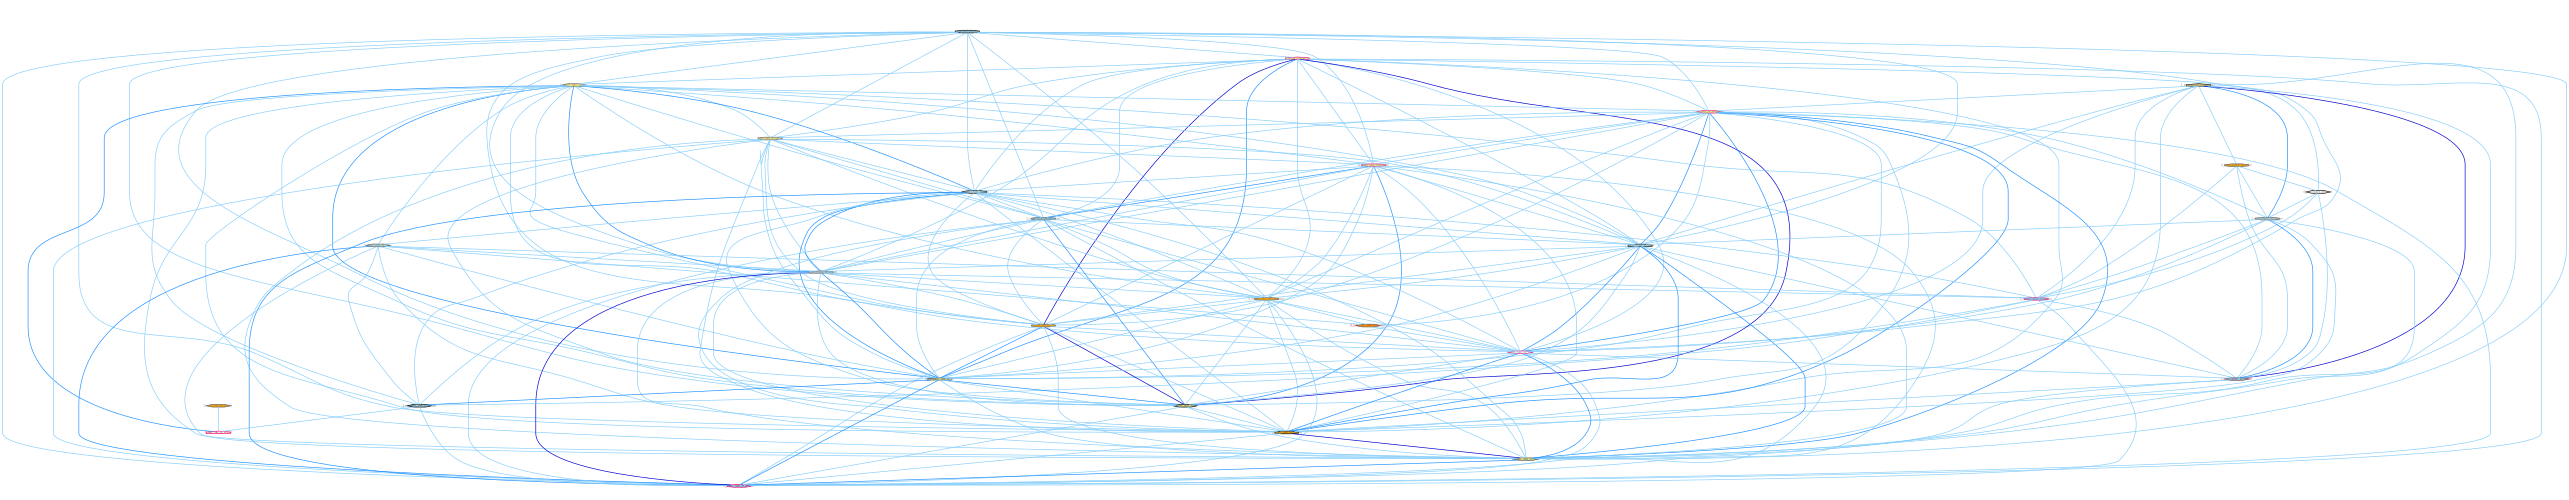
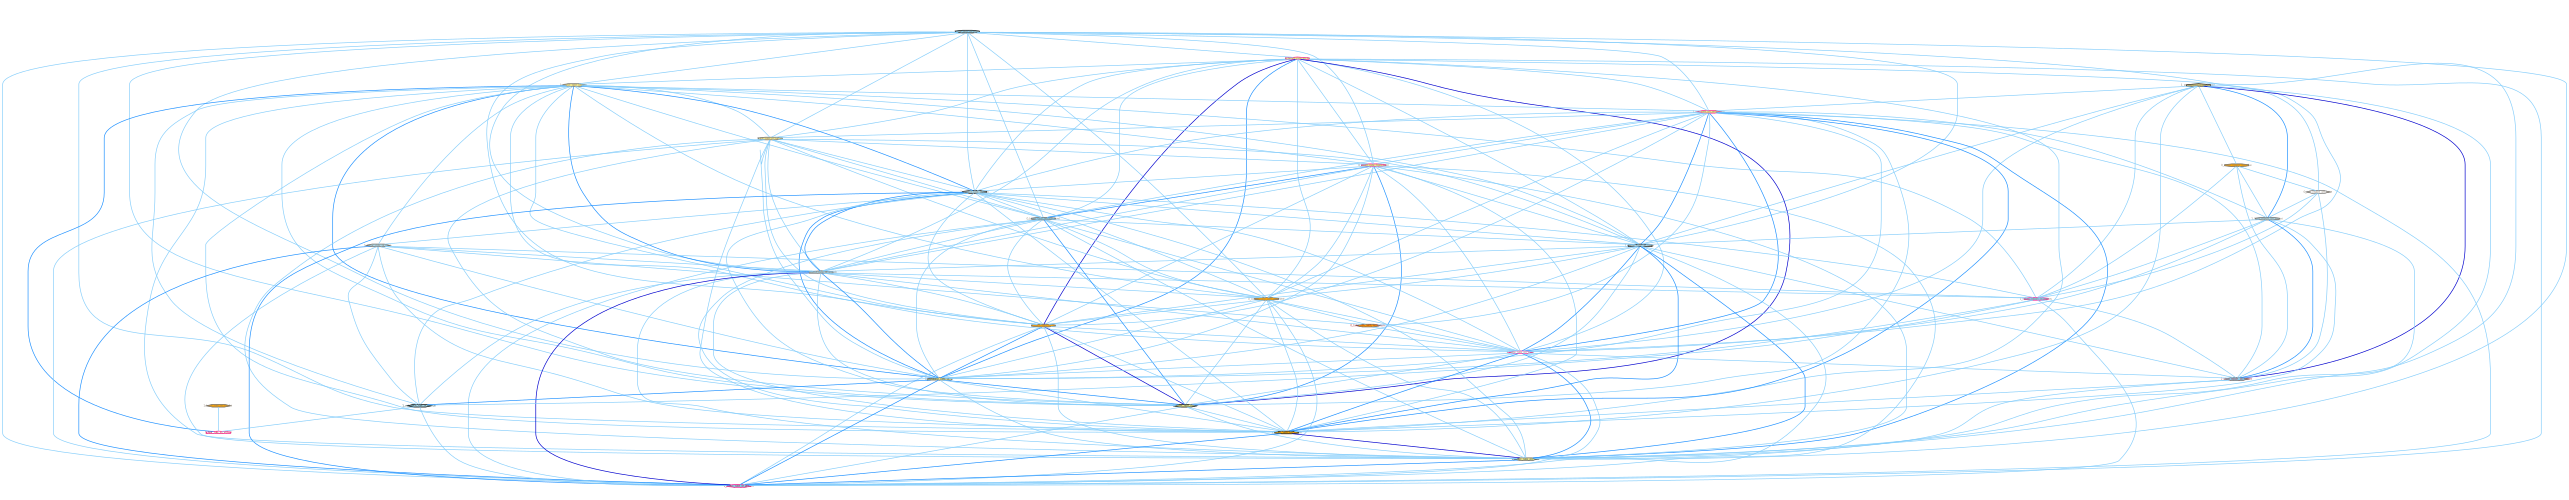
(2318, 192) -> (2318, 192)
(986, 462) -> (986, 462)
